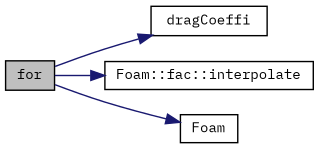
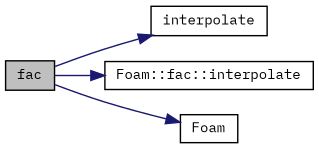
(209, 21) -> (209, 21)
(30, 76) -> (30, 76)
